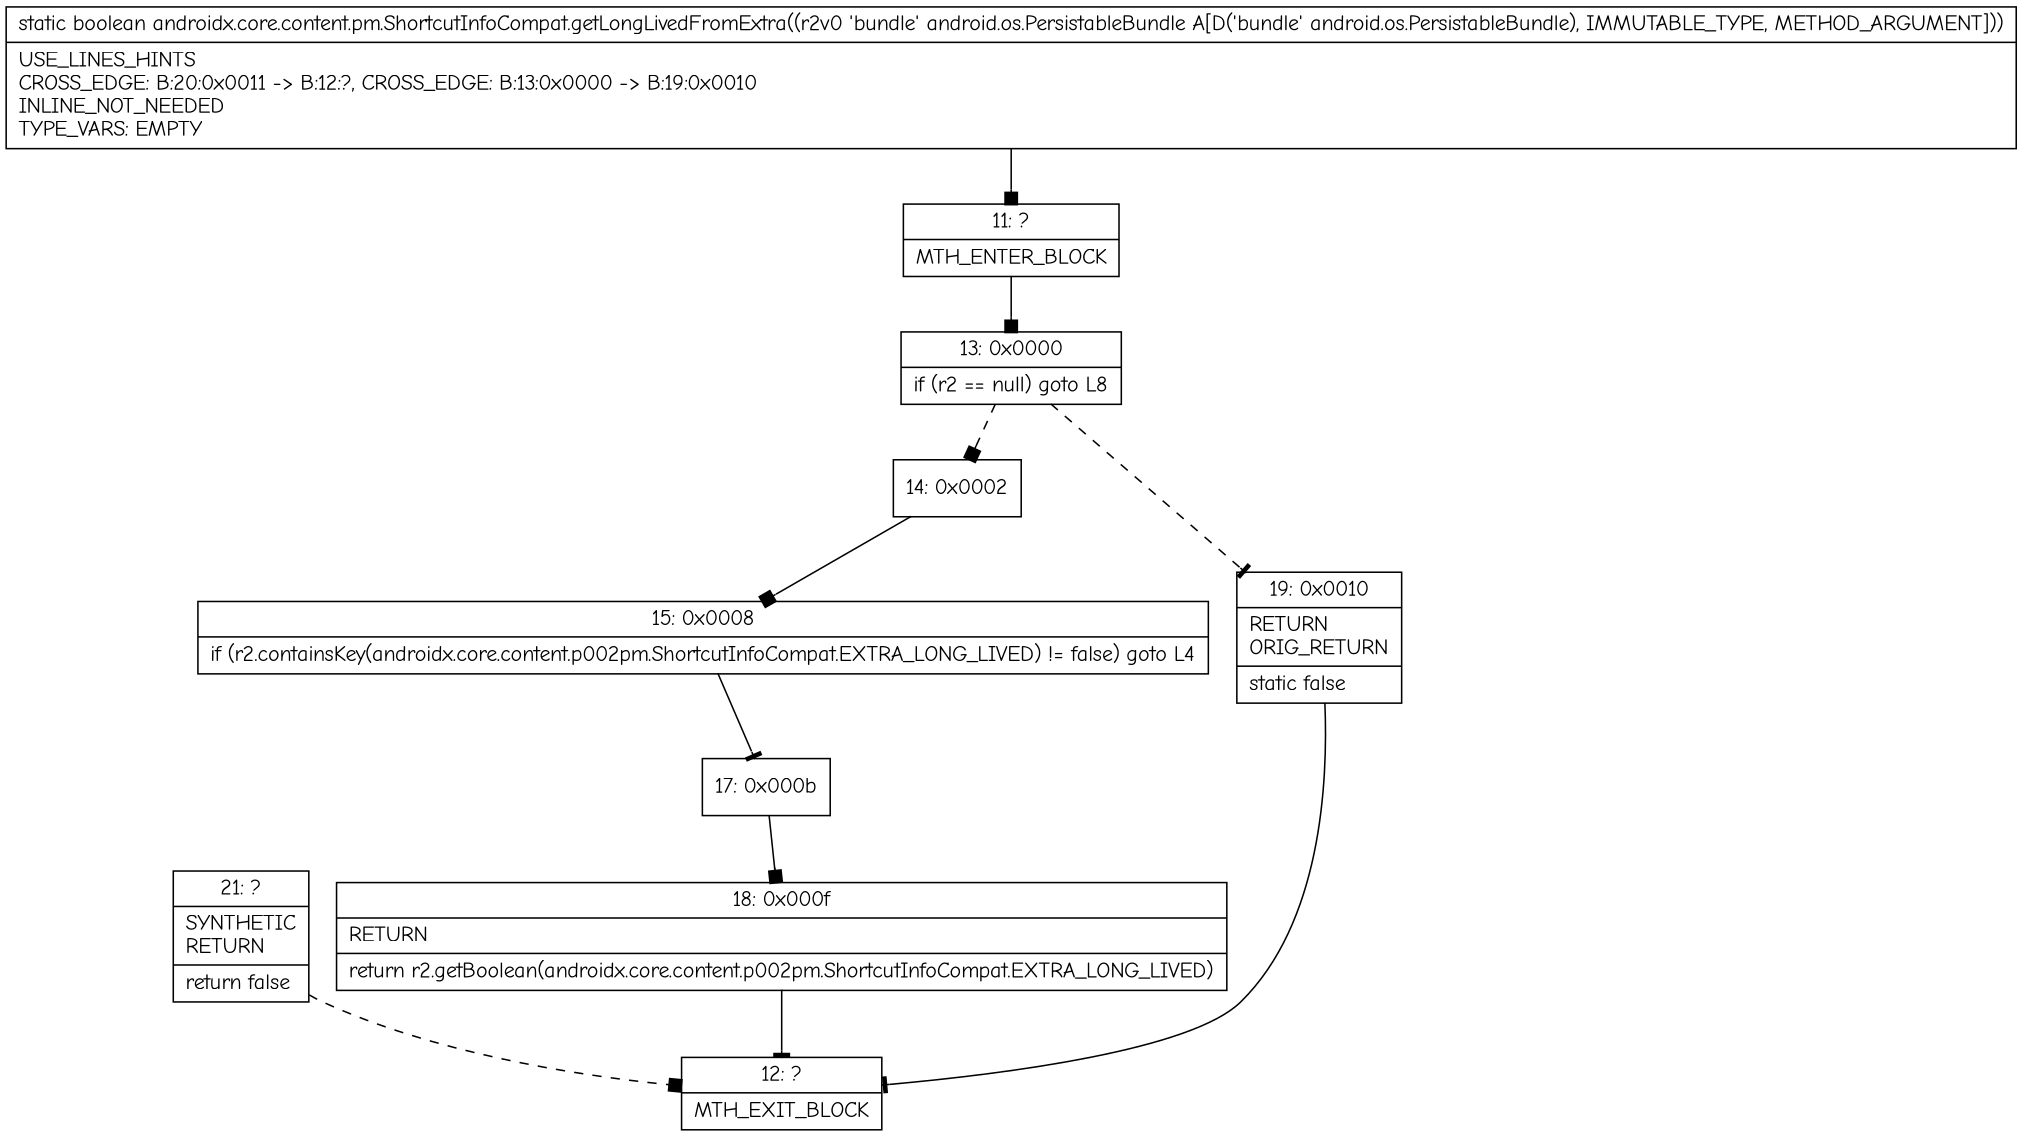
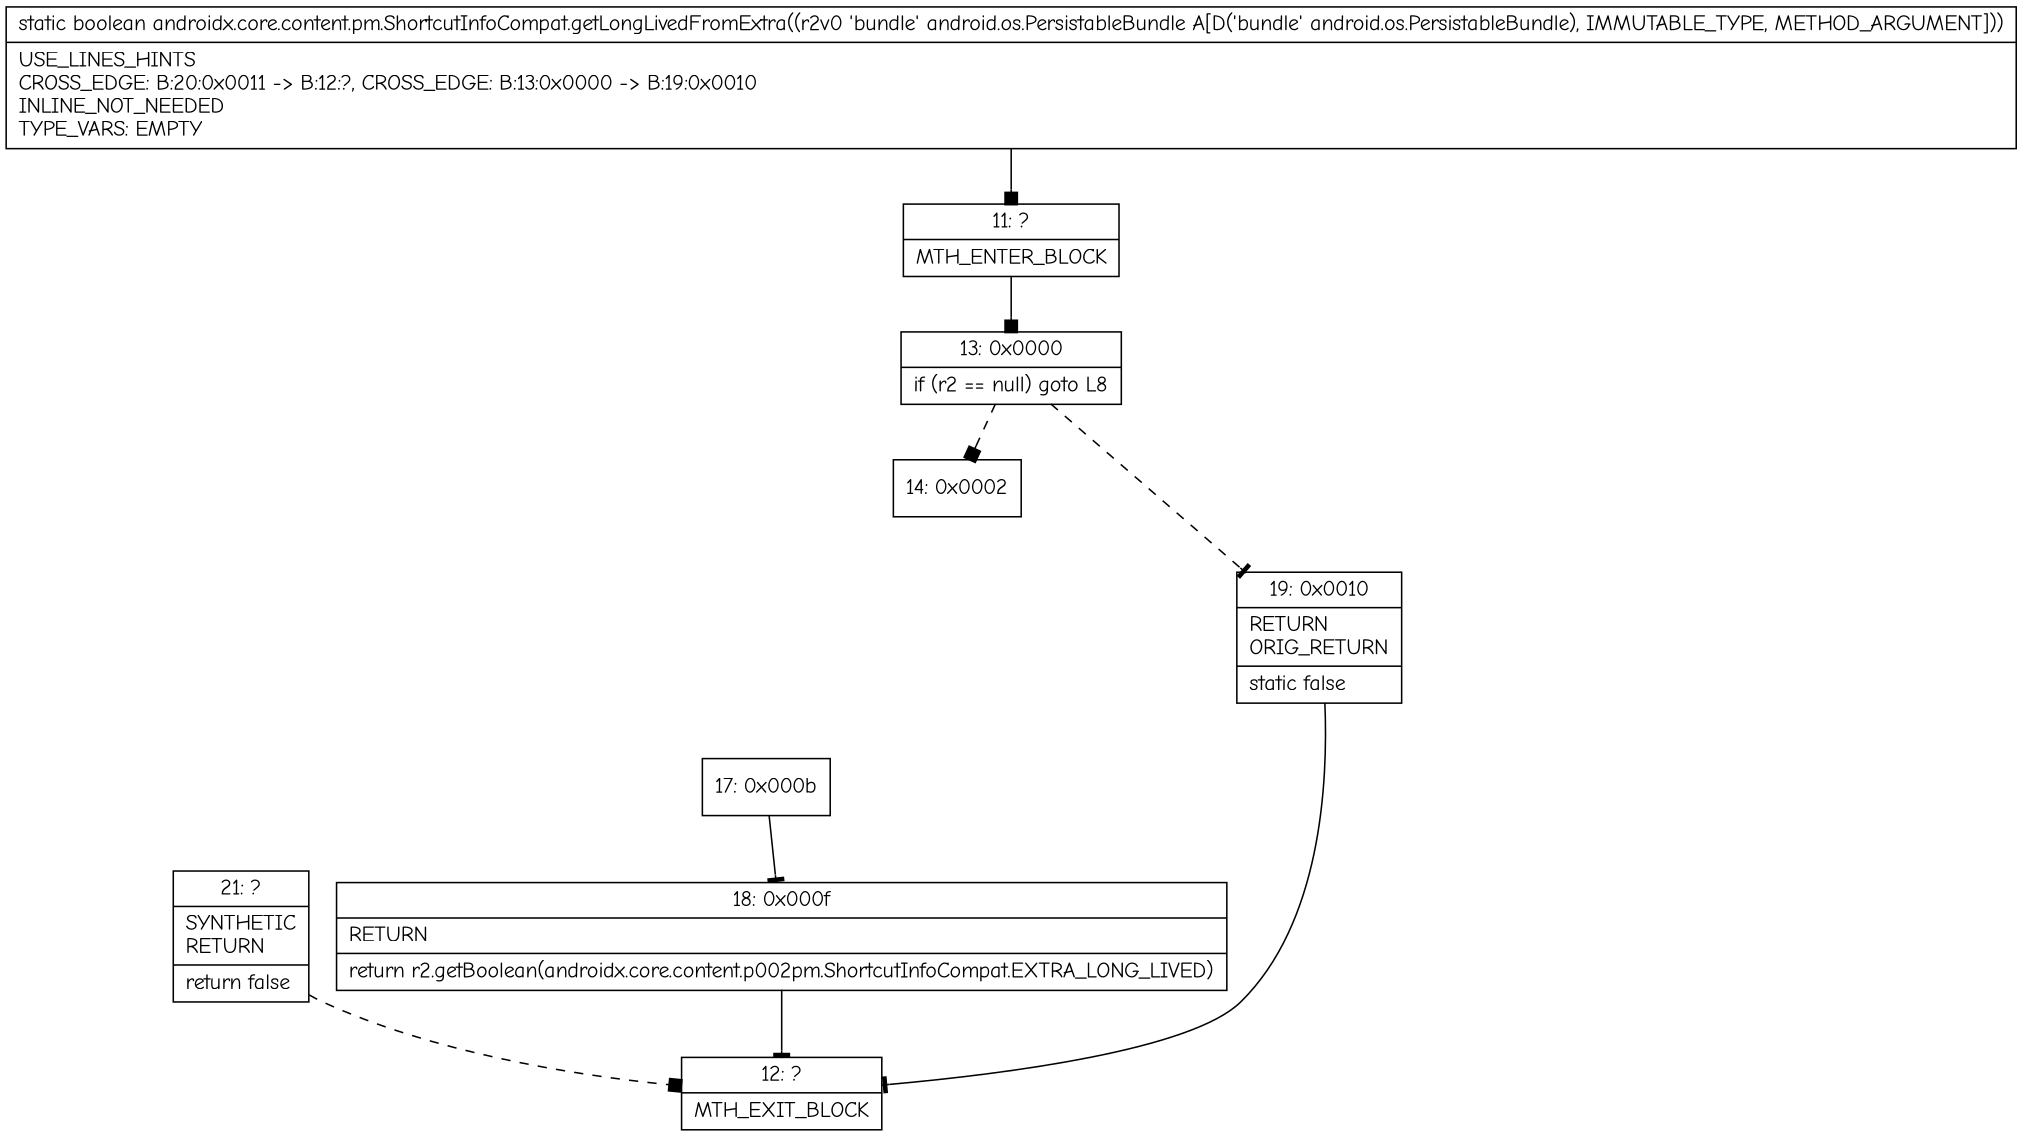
(703, 638) -> none
(772, 845) -> (772, 845)
